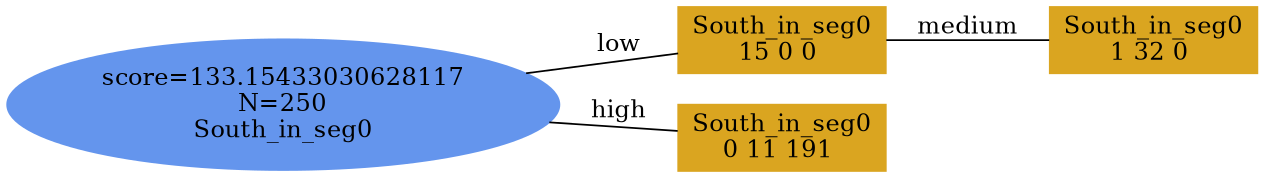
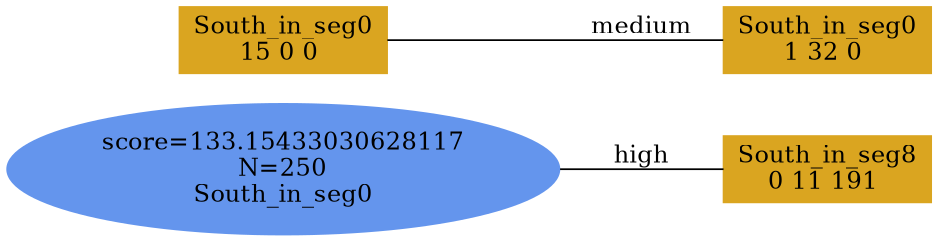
(602, 63) -> none
(782, 138) -> (827, 169)
